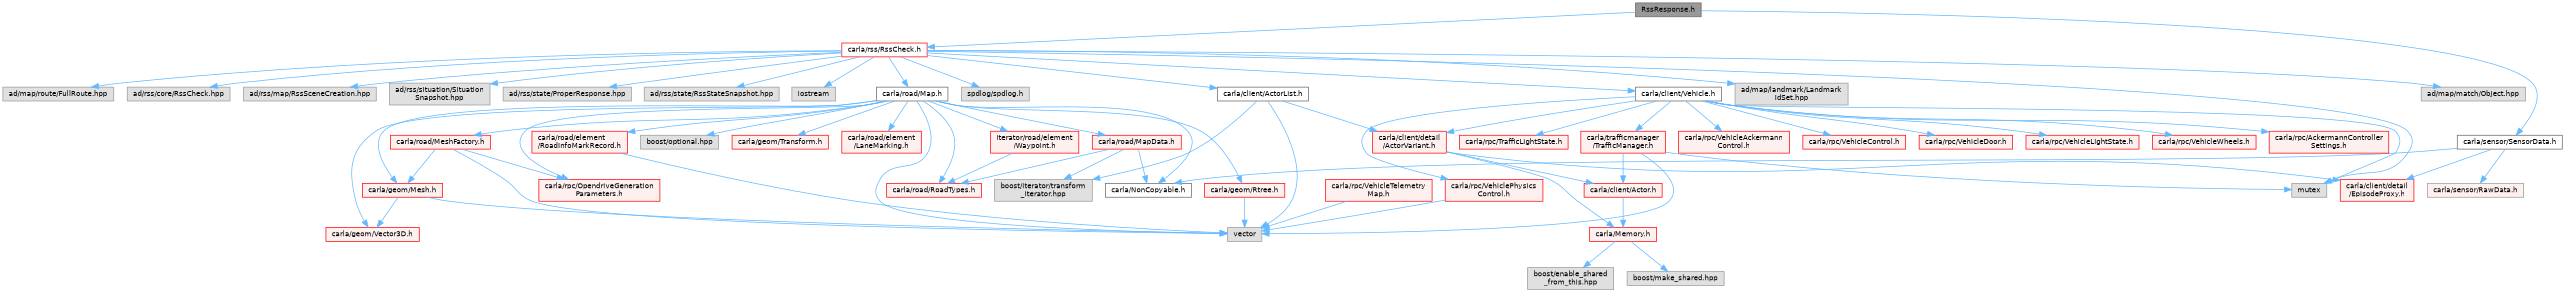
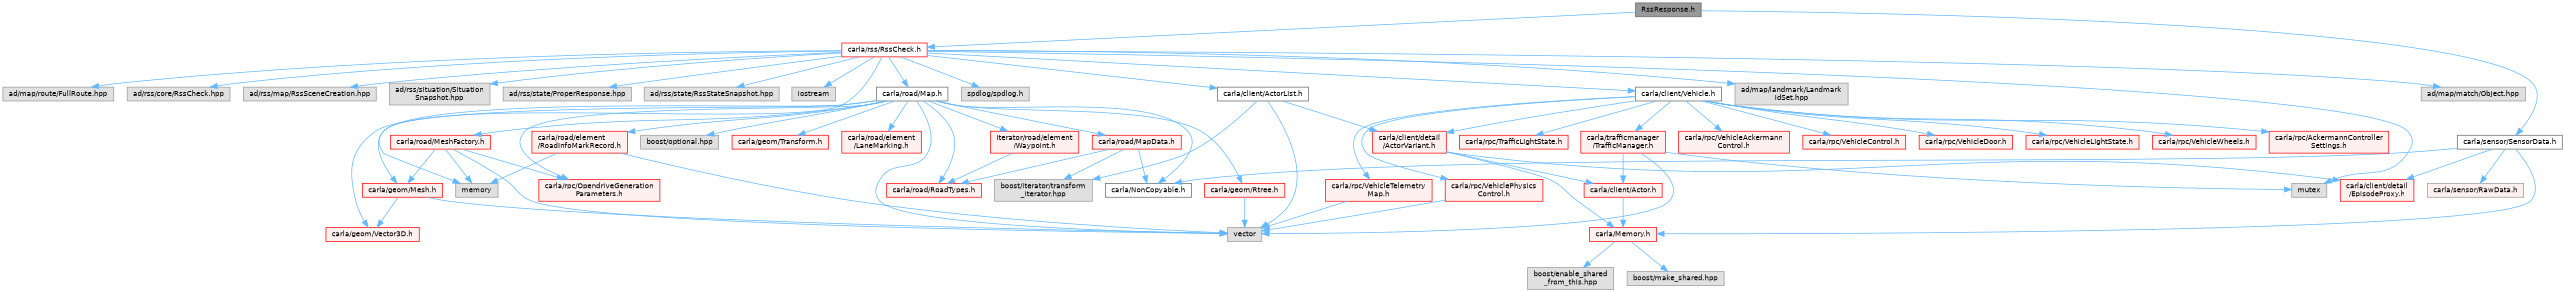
(2098, 110) -> (1472, 108)
none -> (477, 190)
none -> (2128, 230)
